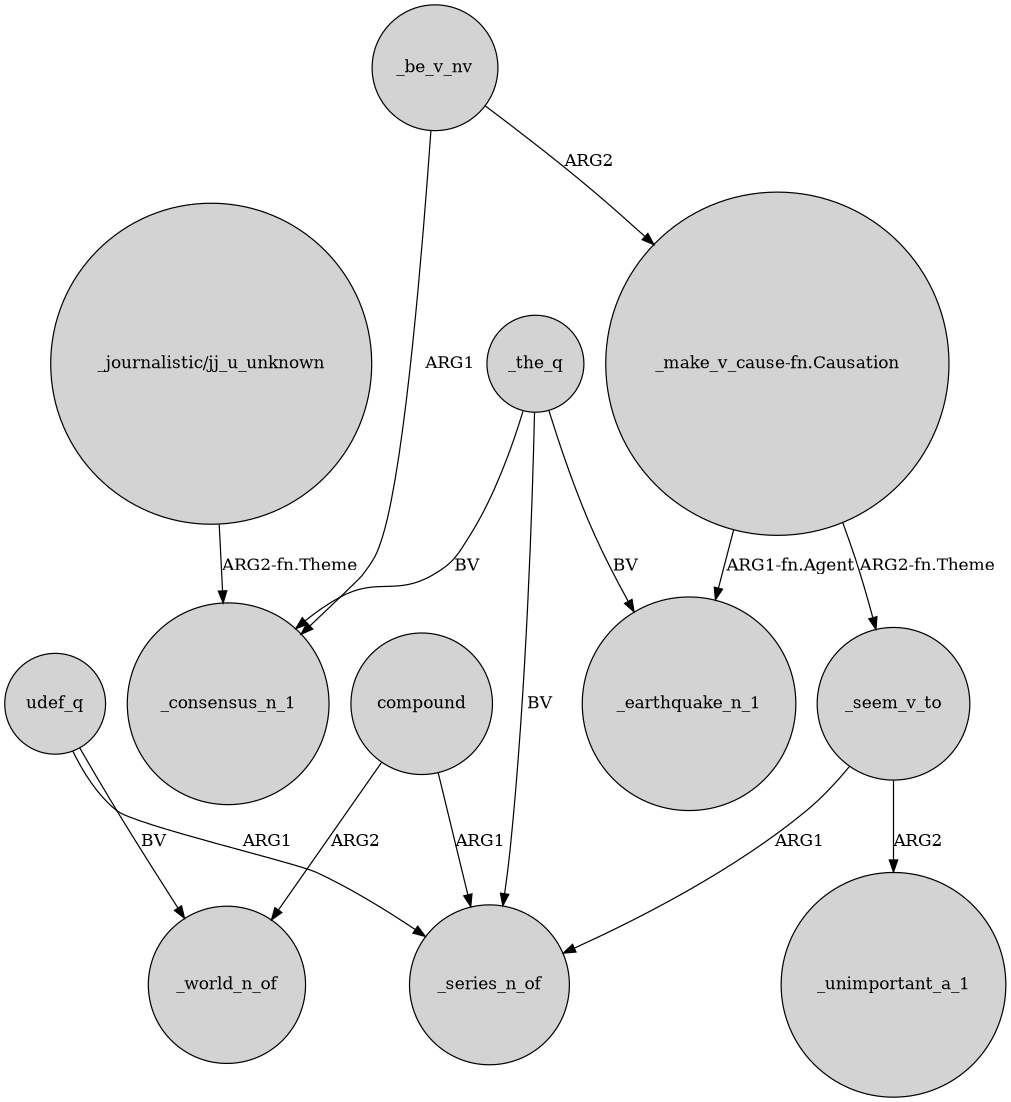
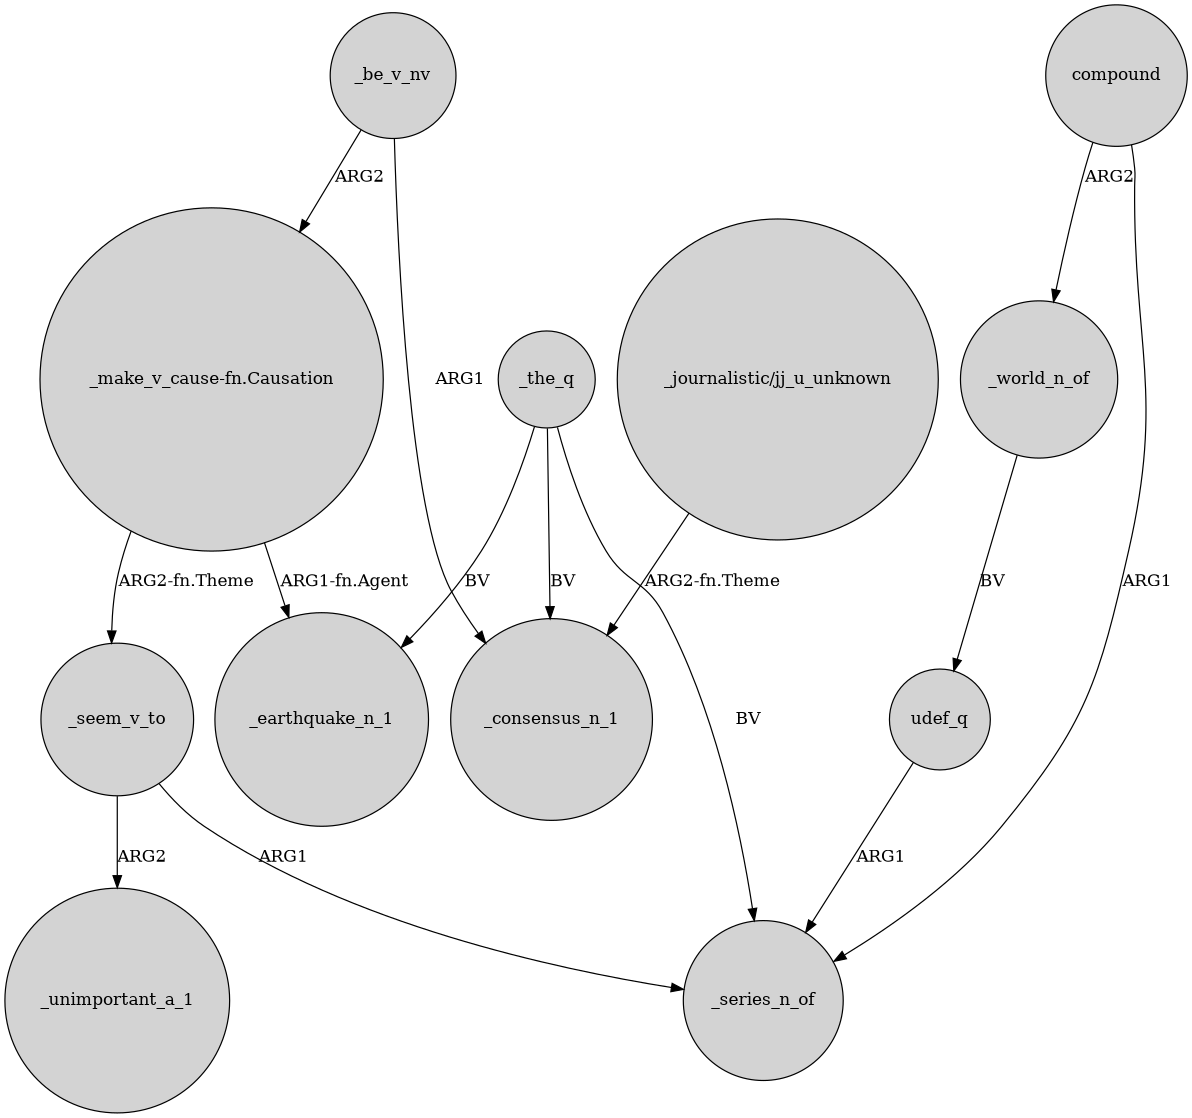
(128, 828) -> (987, 557)
